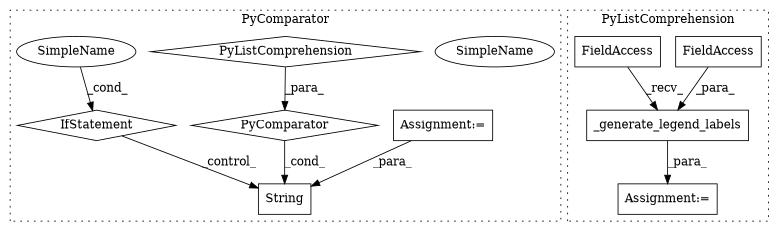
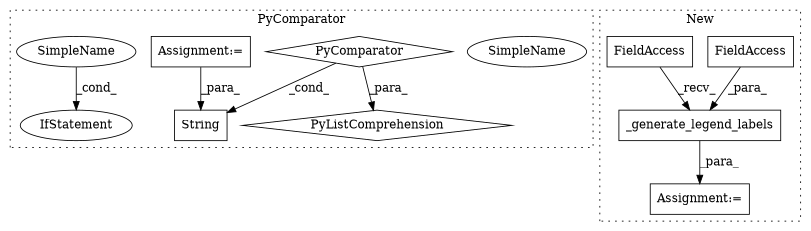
(668, 20) -> (700, 20)
(285, 84) -> (367, 84)
(97, 125) -> (76, 125)
(186, 160) -> none
